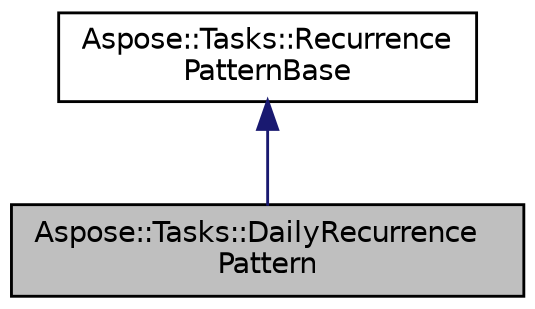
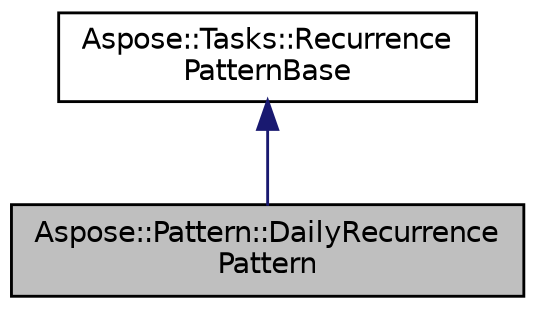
(268, 250) -> (268, 250)
